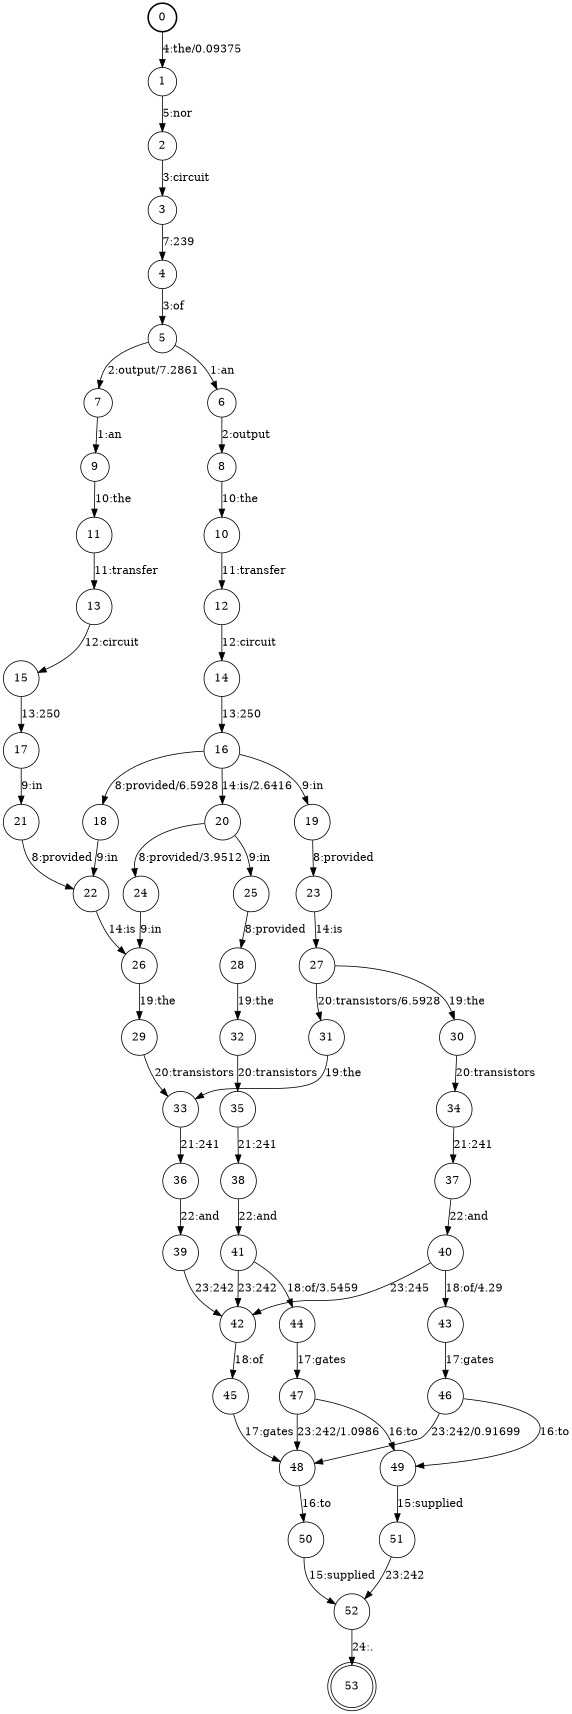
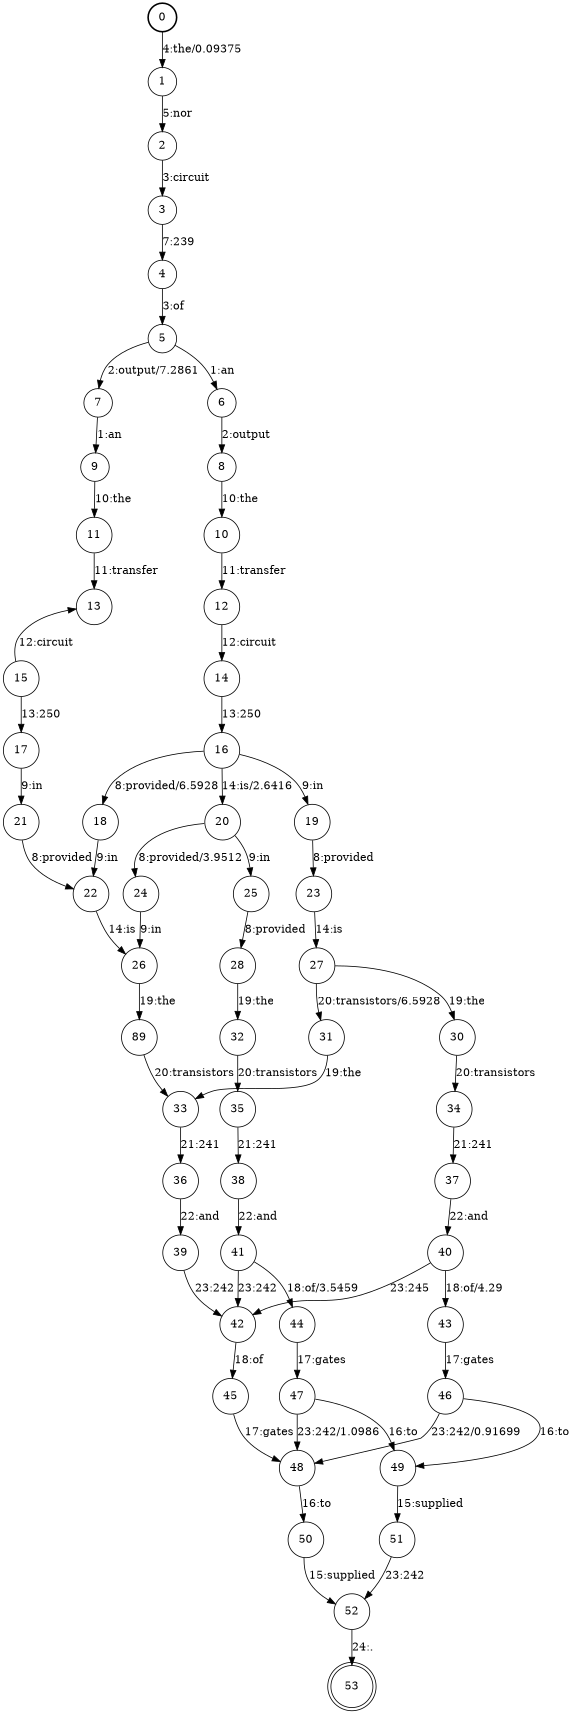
(73, 652) -> (30, 626)
(139, 1038) -> (139, 1038)
